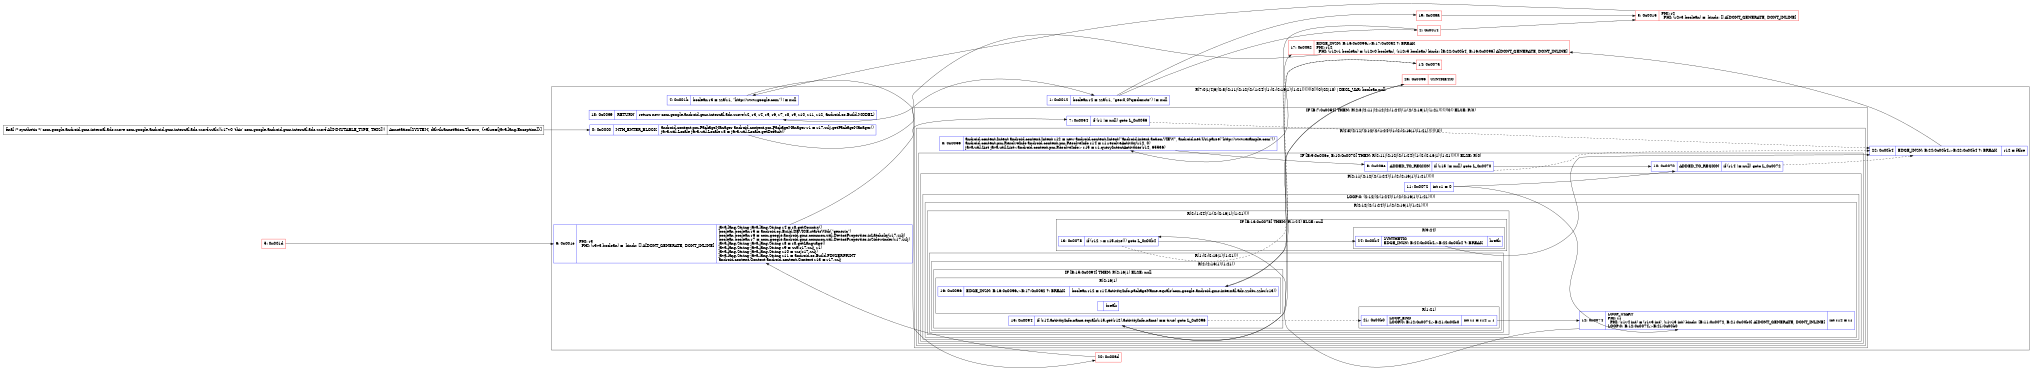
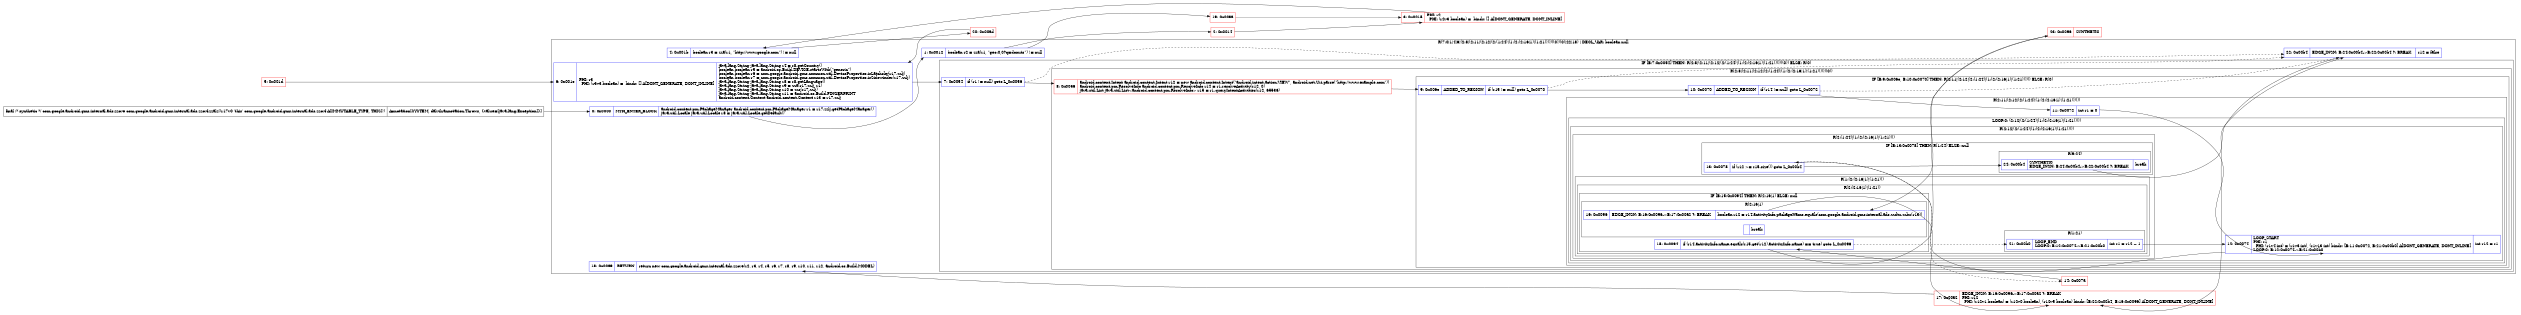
(1287, 100) -> (1038, 83)
(1108, 144) -> (1223, 87)
(1563, 182) -> (1928, 104)
